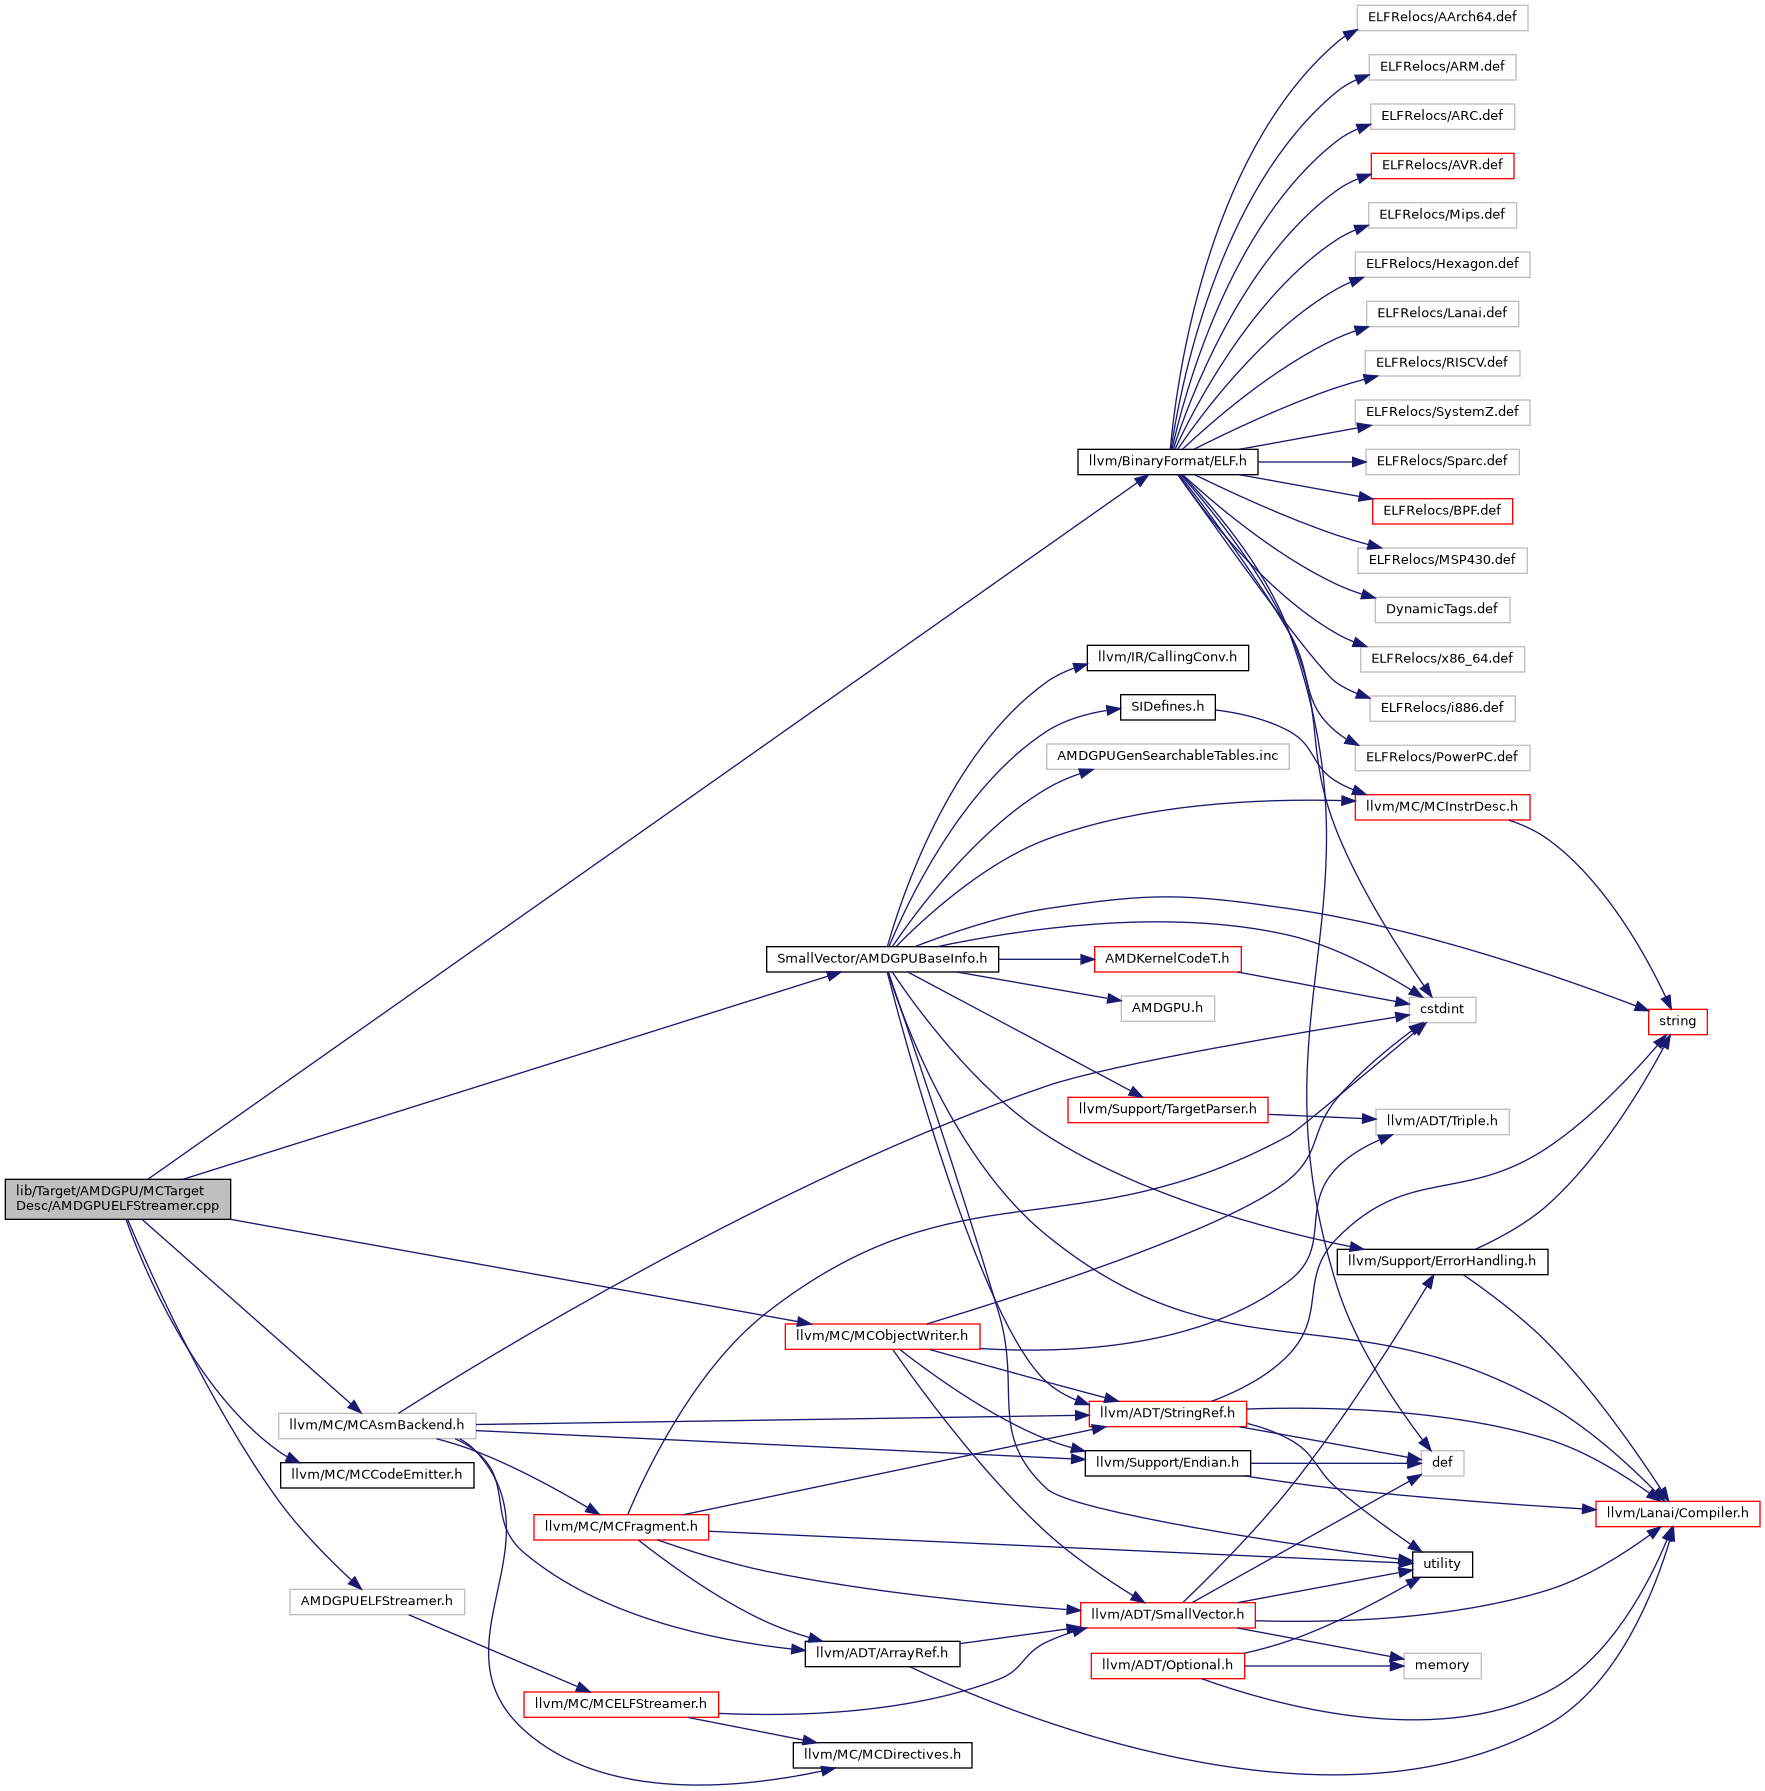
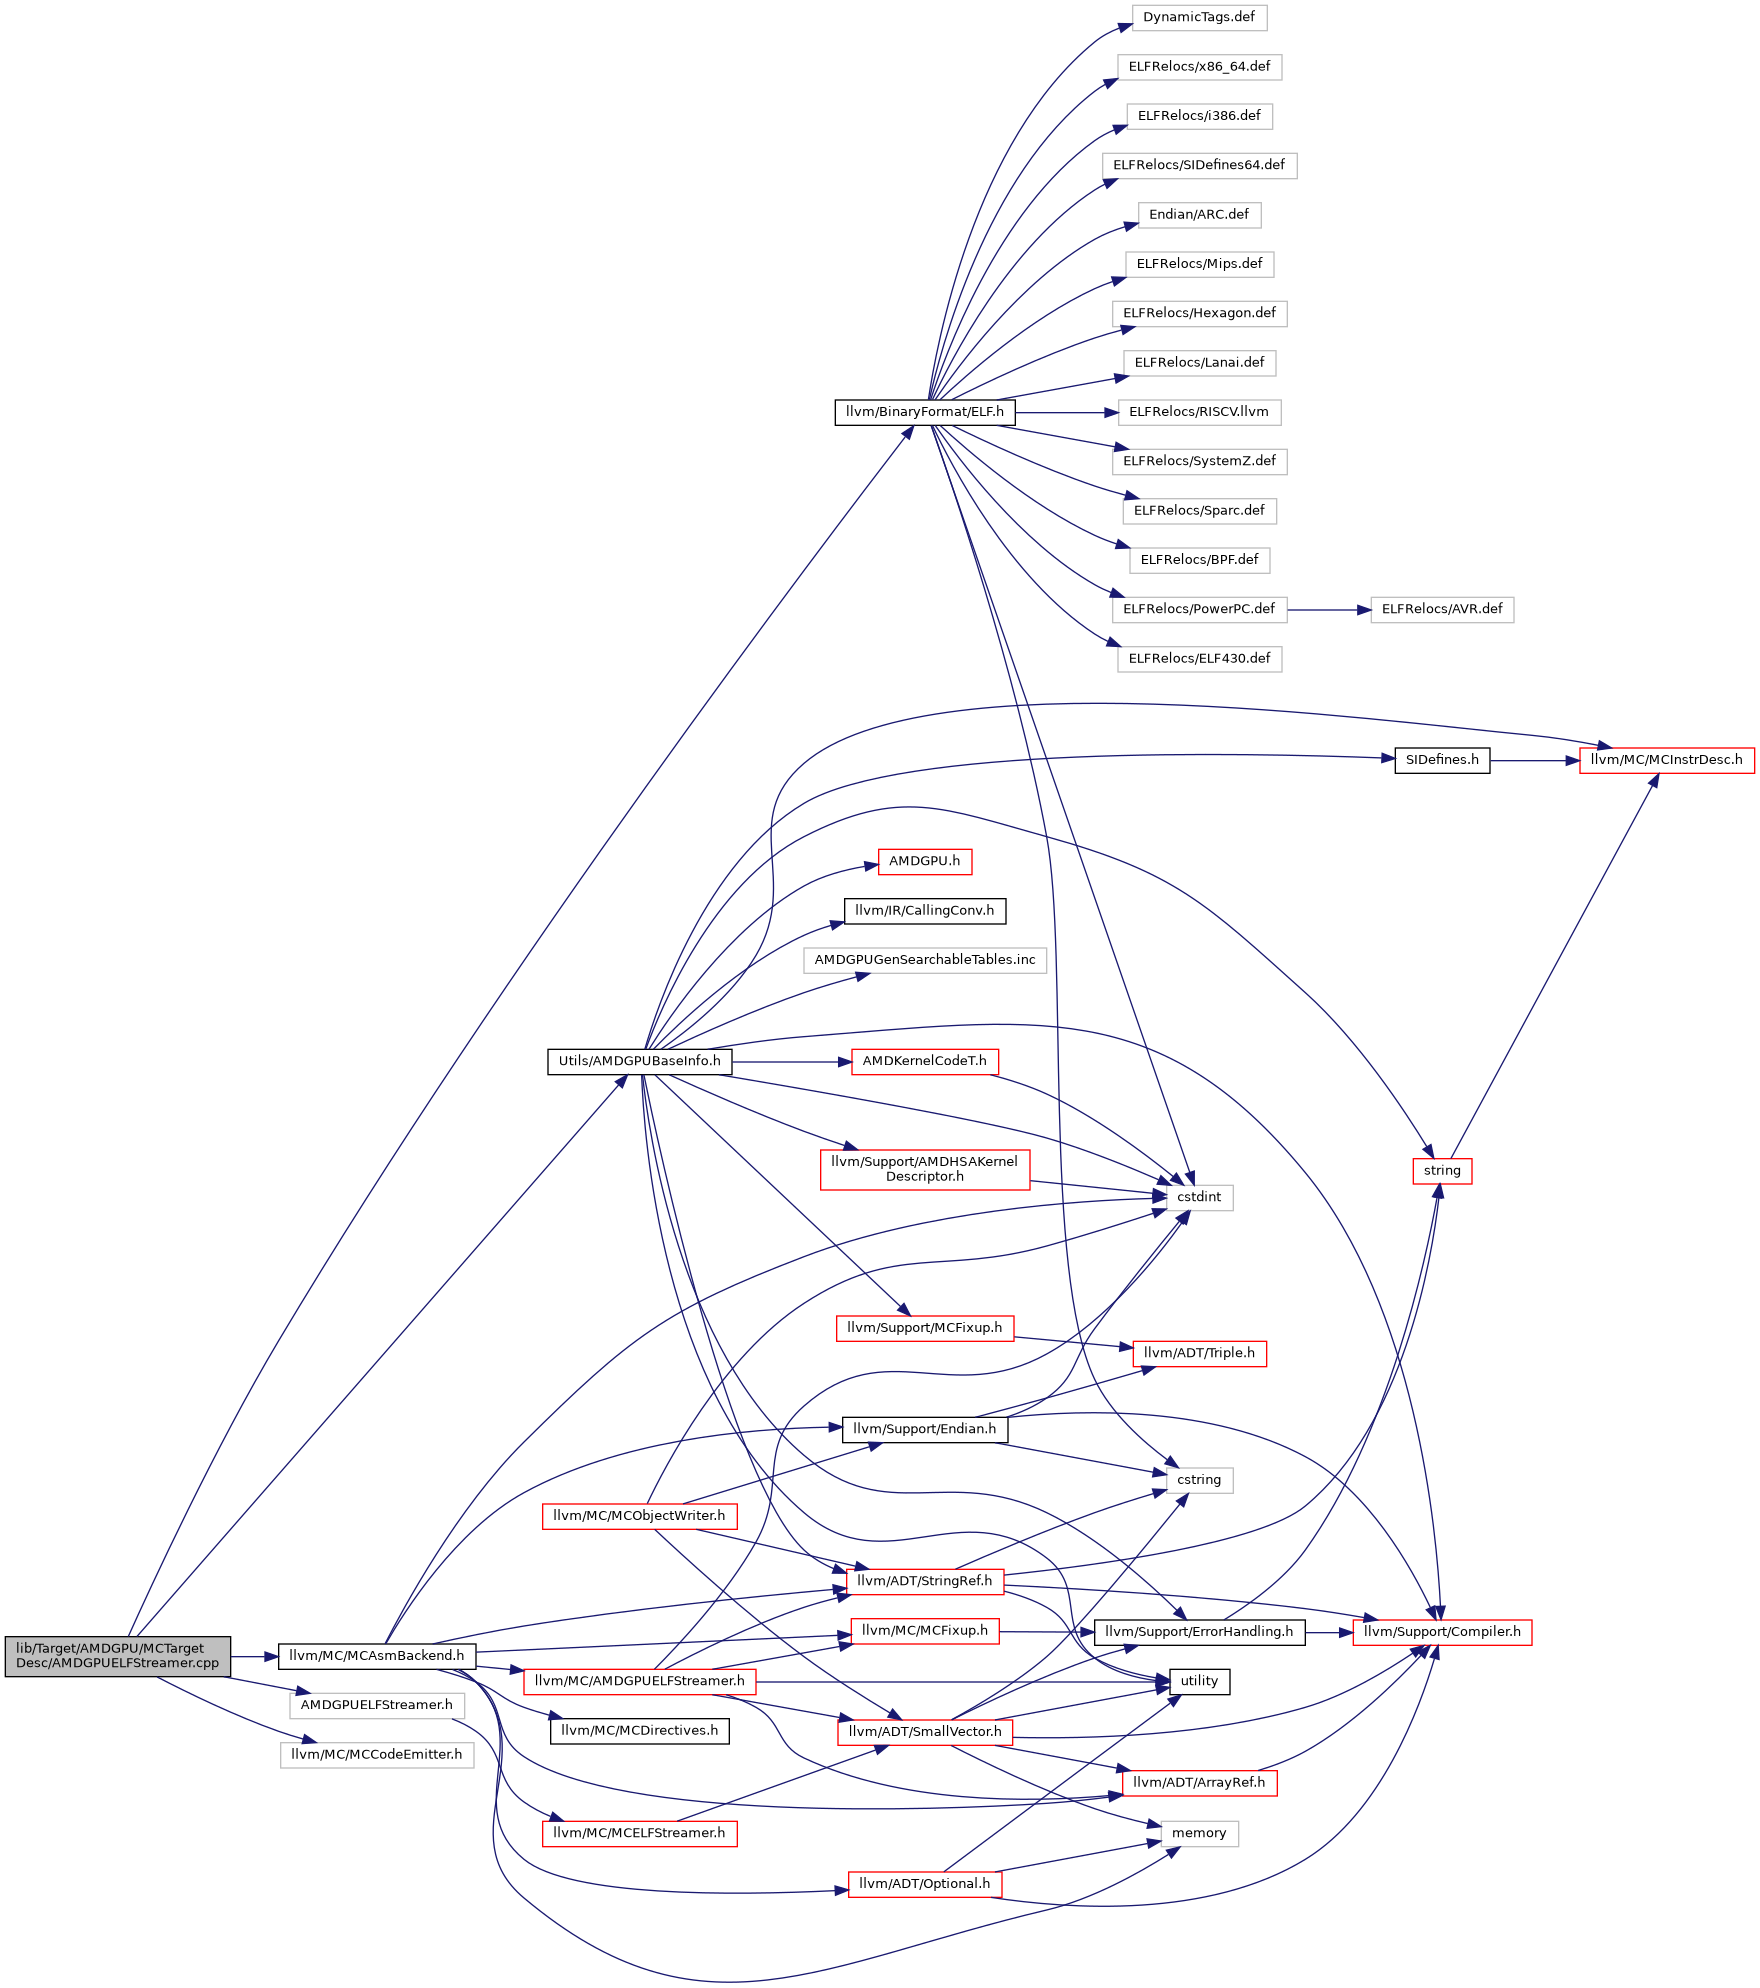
(1443, 18) -> (1200, 166)
(1443, 67) -> none
(1443, 117) -> (1200, 215)
(1443, 166) -> (1443, 610)
(1243, 297) -> (1322, 610)
(1443, 363) -> (1200, 413)
(1443, 511) -> (1200, 561)
(1443, 561) -> (1200, 659)
(1443, 709) -> (1200, 117)
(1603, 894) -> (1552, 972)
(883, 959) -> (640, 1062)
(1168, 1009) -> (925, 862)
(1168, 1110) -> (925, 1329)
(1443, 1122) -> (1200, 1354)
none -> (925, 1170)
(514, 1271) -> none
(1237, 1311) -> (1067, 1392)
none -> (1077, 1361)
(377, 1426) -> (377, 1657)
(1443, 1463) -> (1200, 1481)
(377, 1475) -> (377, 1755)
(1678, 1514) -> (1443, 1633)
(621, 1527) -> (640, 1682)
none -> (925, 1631)
(1014, 1636) -> (1056, 1757)
(883, 1654) -> (1200, 1783)
(746, 1729) -> none
none -> (571, 1879)
none -> (720, 1981)
